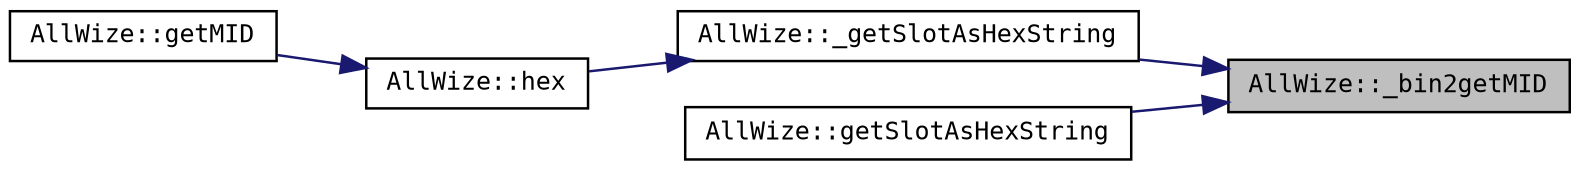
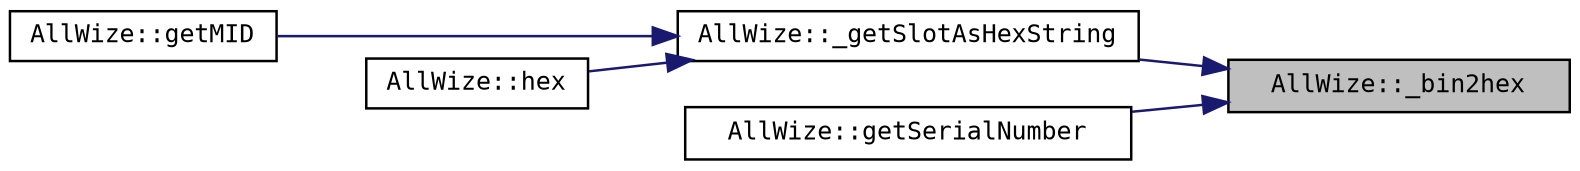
(309, 60) -> (465, 36)
(1399, 86) -> (1399, 86)
(908, 133) -> (908, 133)
